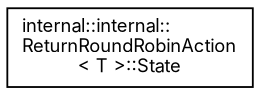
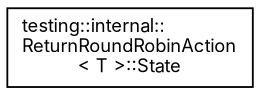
(130, 48) -> (130, 48)
